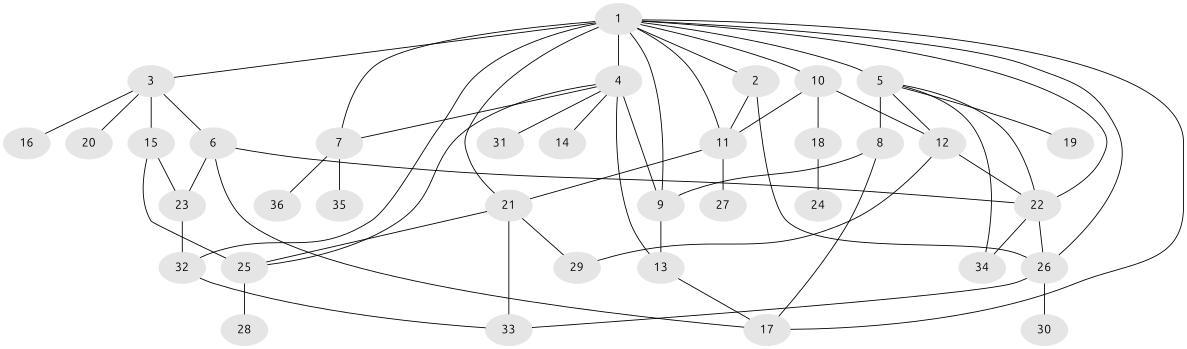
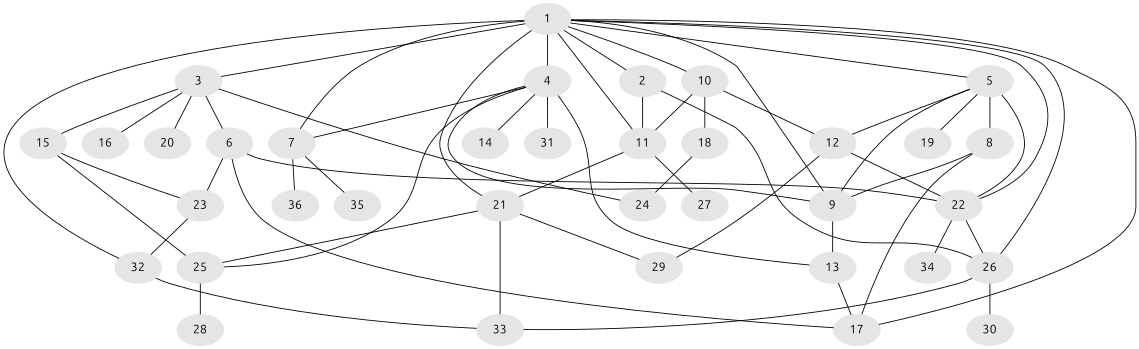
(983, 148) -> (896, 128)
none -> (418, 152)
